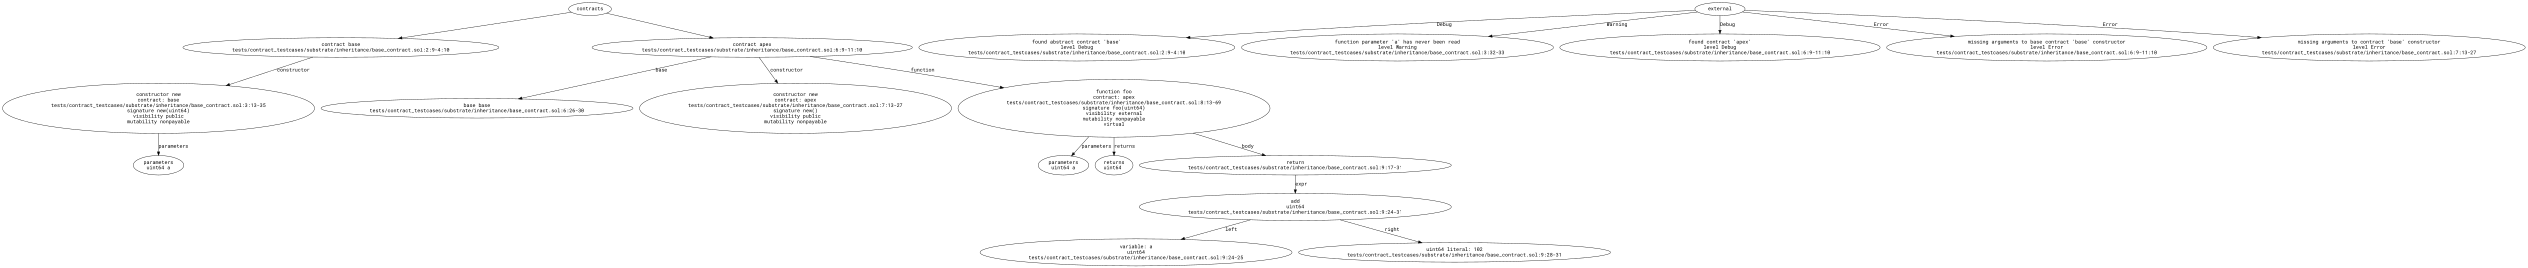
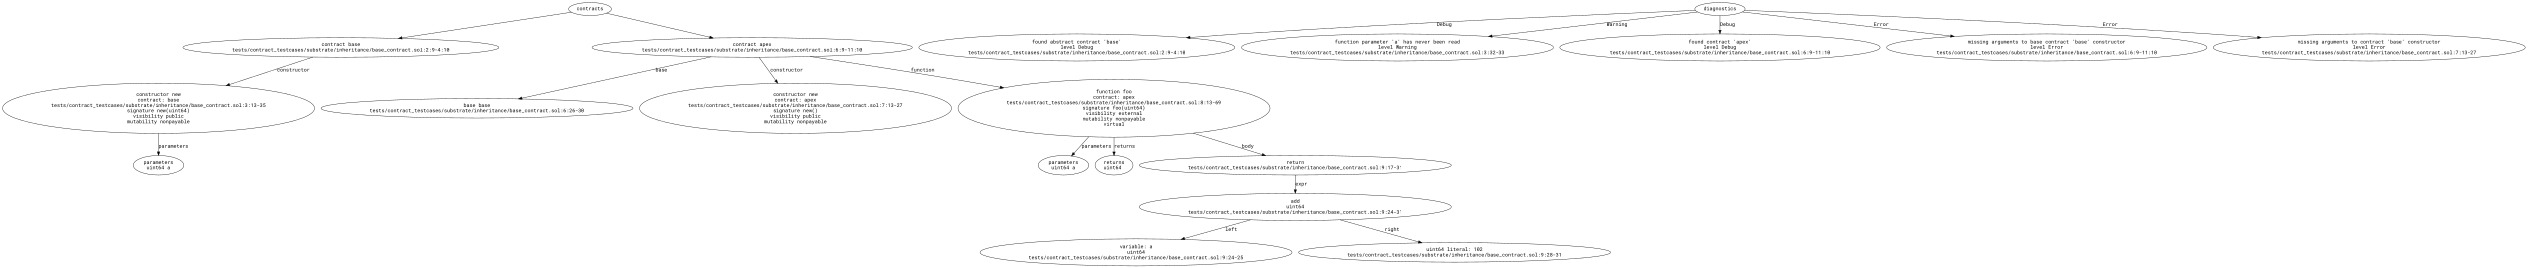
(1720, 9) -> (1720, 9)
